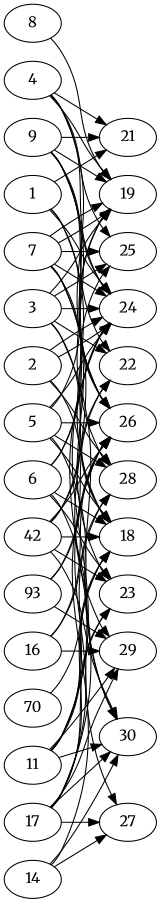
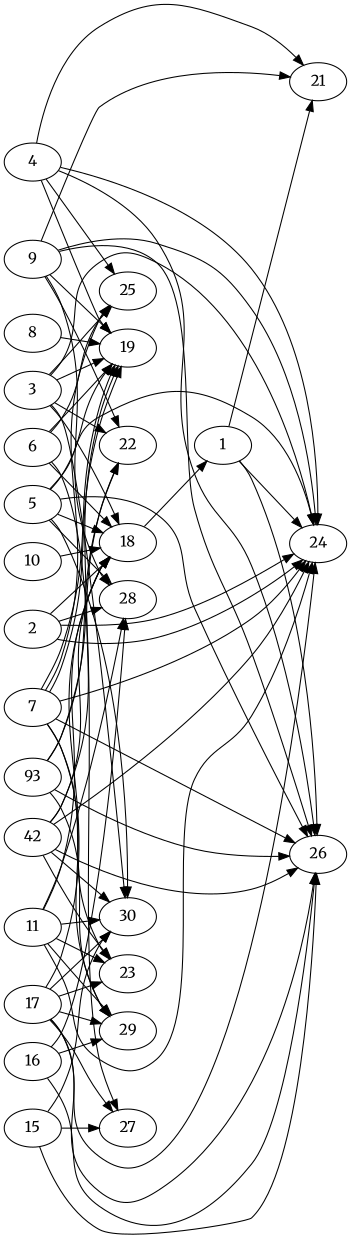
(81, 360) -> (172, 498)
(78, 532) -> none
none -> (85, 570)
(33, 708) -> (33, 562)
(33, 879) -> (33, 1128)
